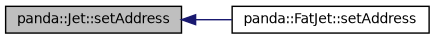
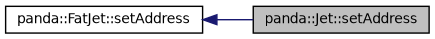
(214, 20) -> (235, 20)
